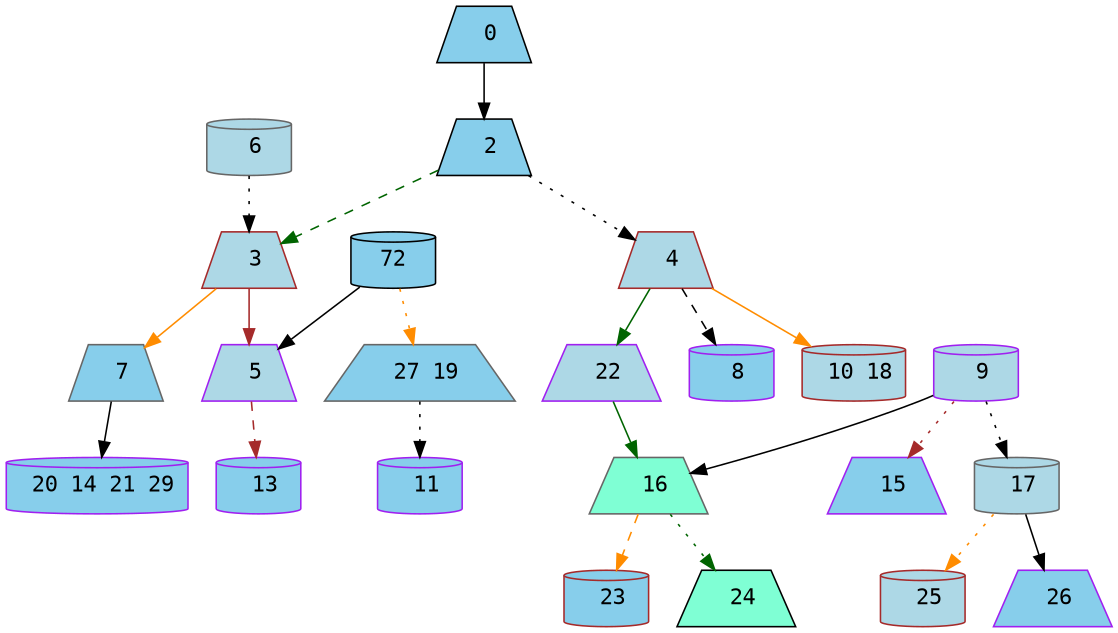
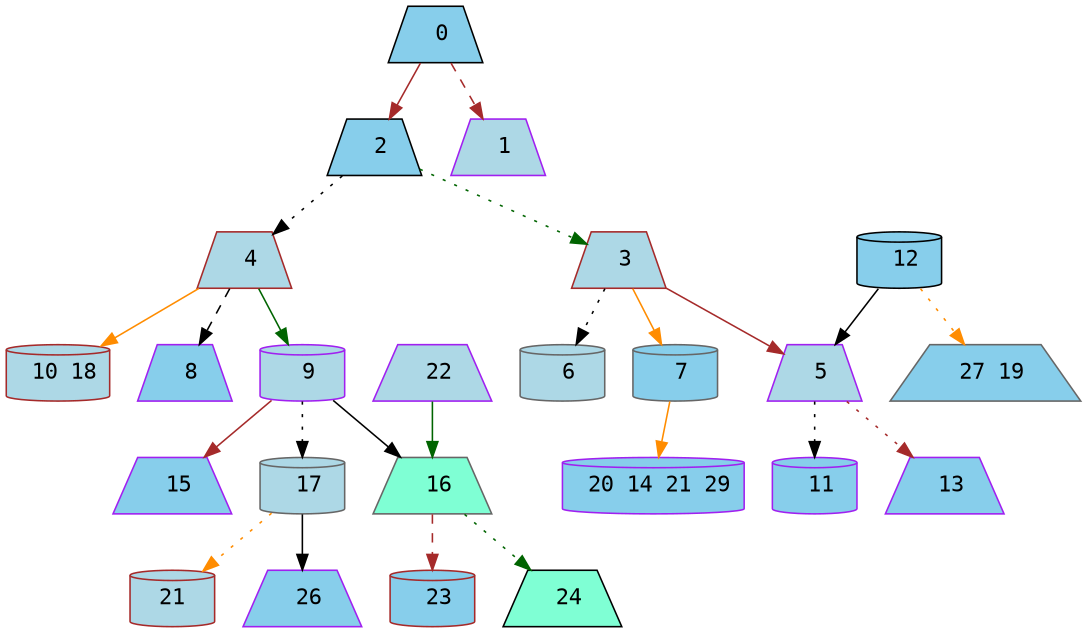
(484, 83) -> (409, 84)
none -> (498, 147)
(249, 196) -> (594, 309)
(367, 204) -> (496, 203)
(393, 260) -> (899, 260)
(638, 310) -> (270, 310)
(116, 373) -> (675, 373)
(732, 373) -> (185, 373)
(108, 422) -> (666, 422)
(253, 422) -> (874, 424)
(420, 422) -> (815, 422)
(936, 423) -> (244, 424)
(258, 486) -> (945, 486)
(630, 535) -> (432, 534)
(923, 598) -> (172, 598)
